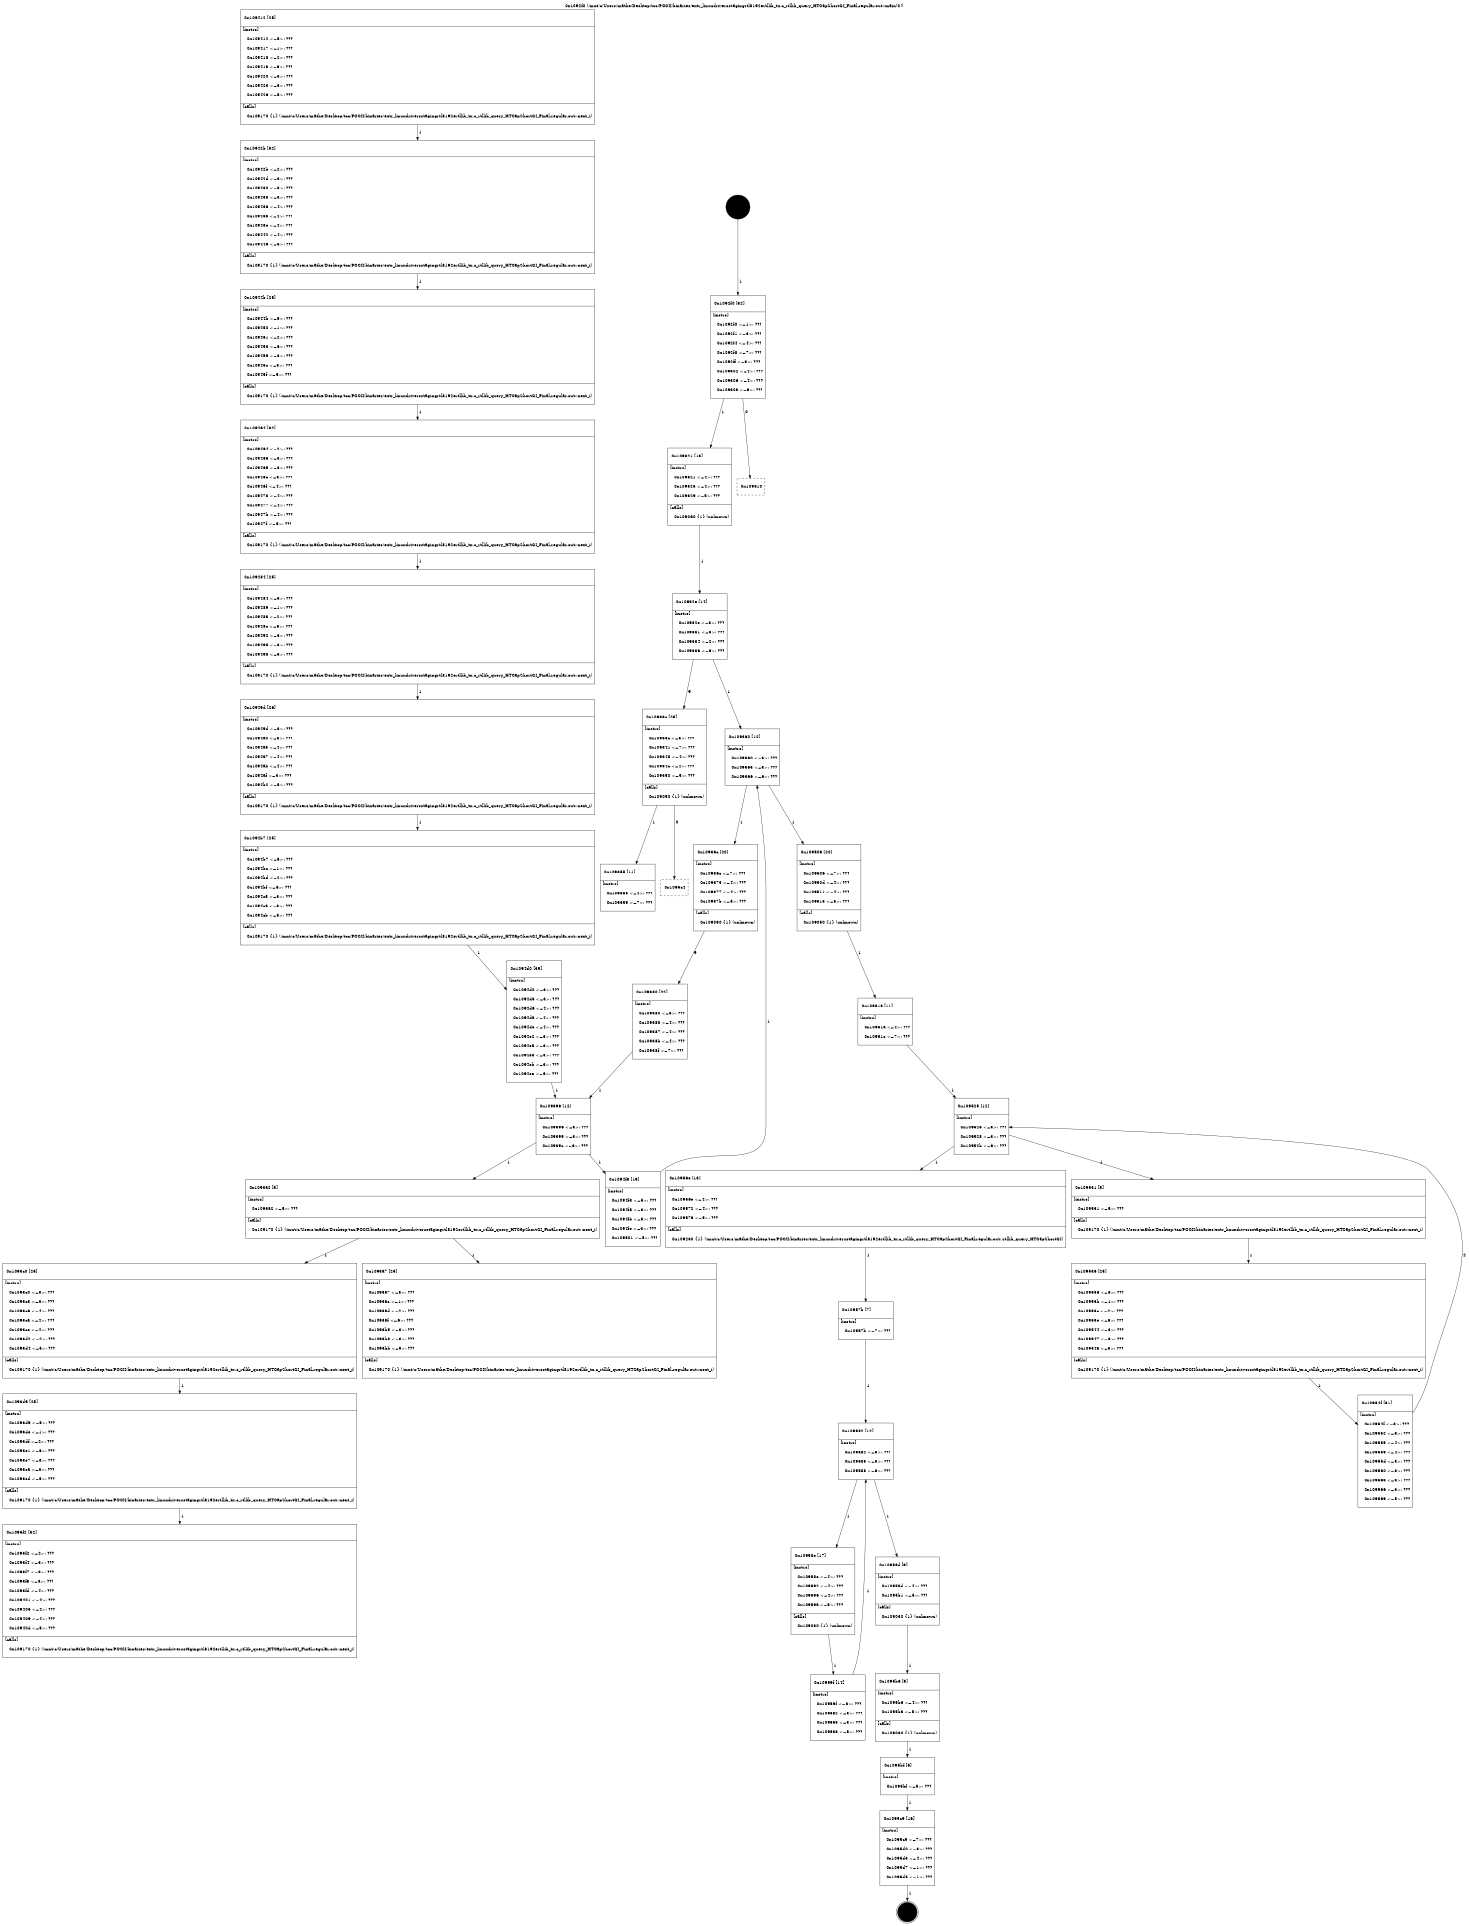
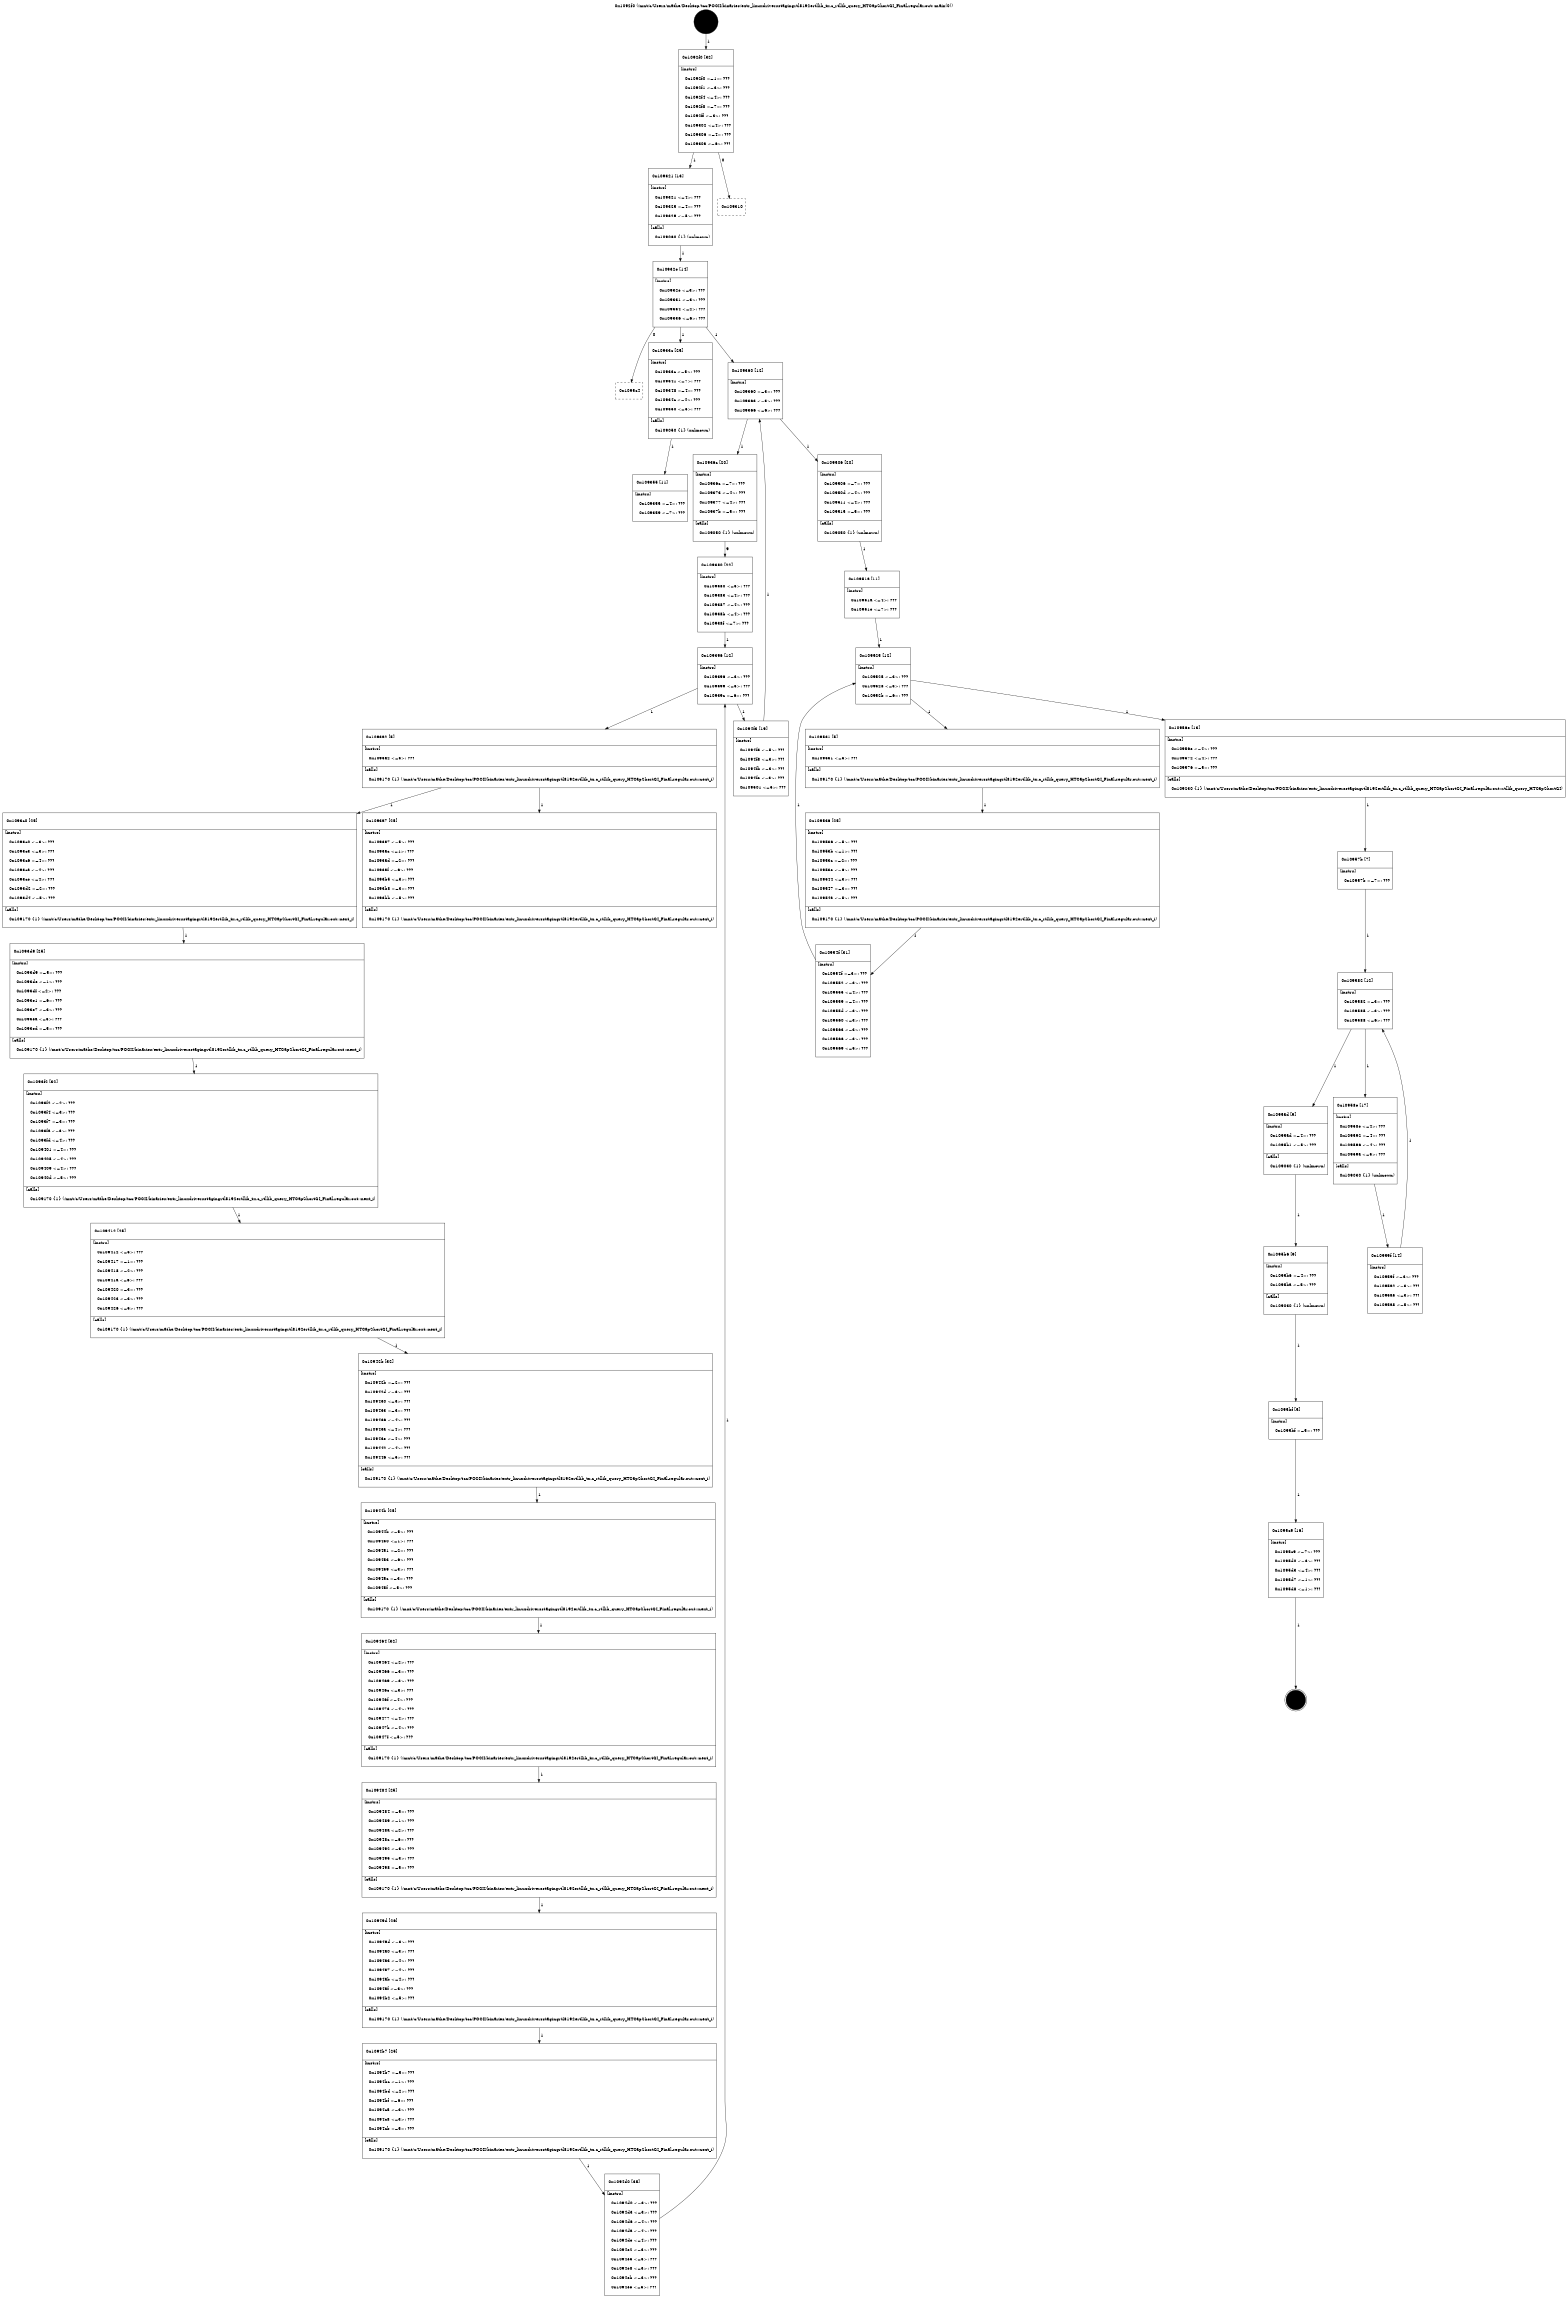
(689, 692) -> (682, 335)
(674, 841) -> (641, 352)
none -> (236, 1214)
(1464, 1255) -> (798, 805)
